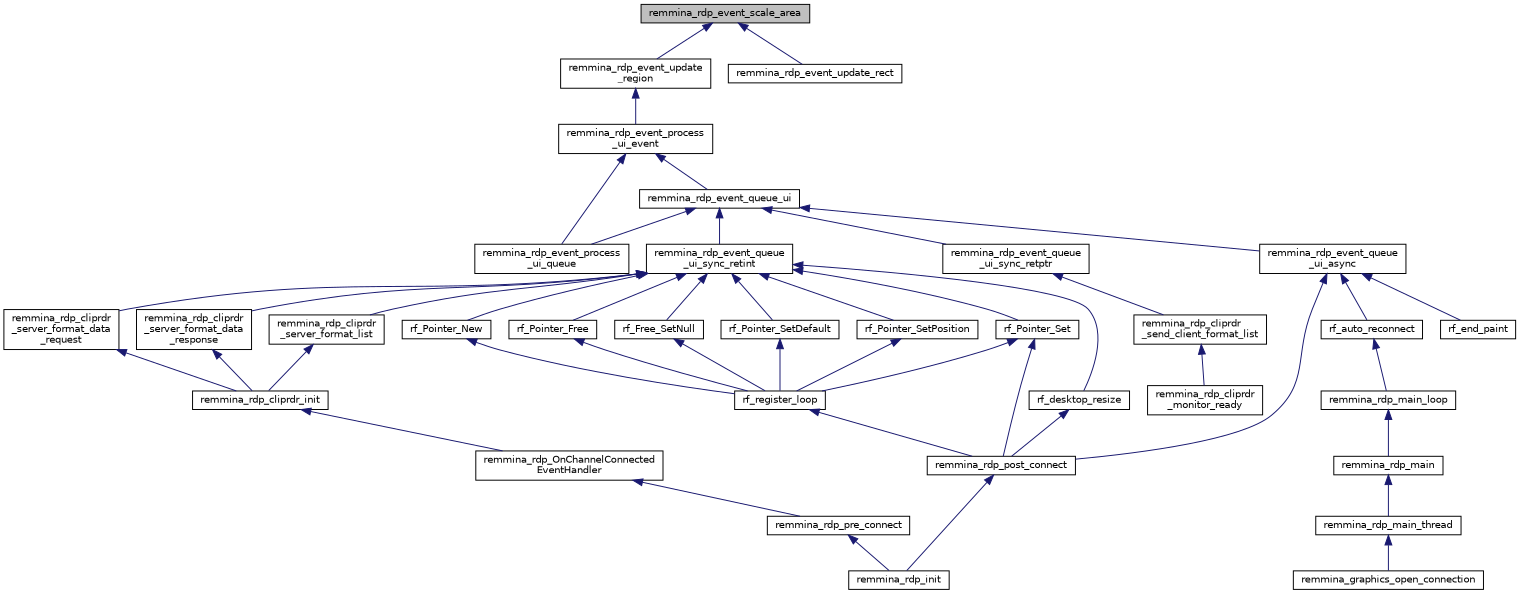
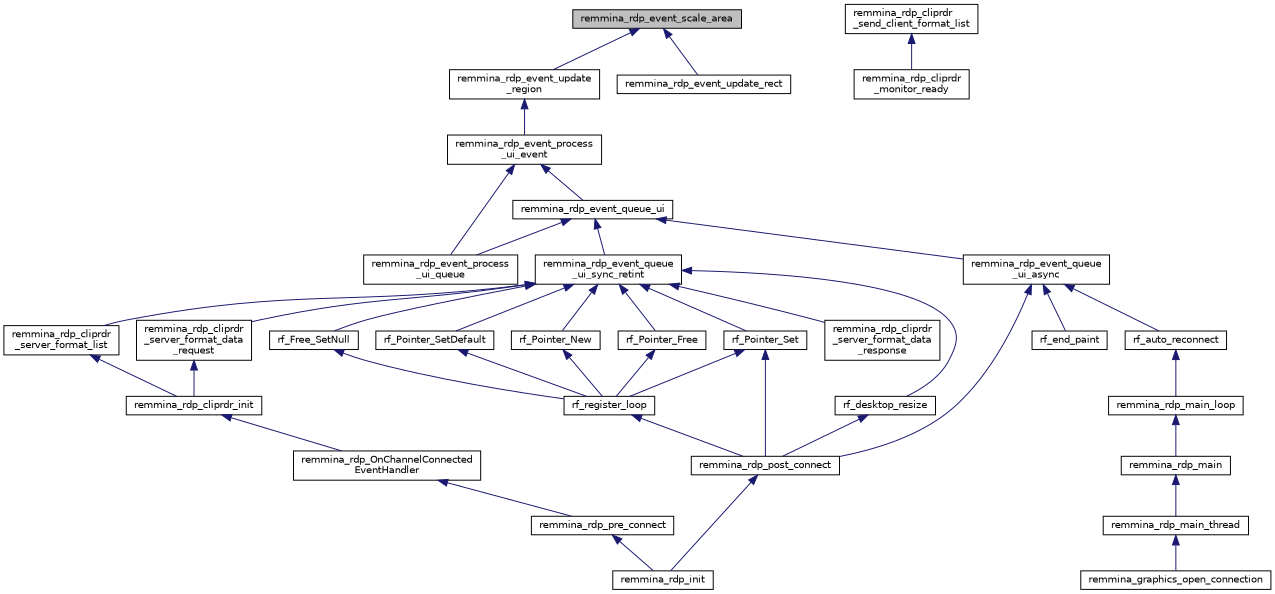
(1016, 259) -> none
(917, 330) -> none
(236, 374) -> none
